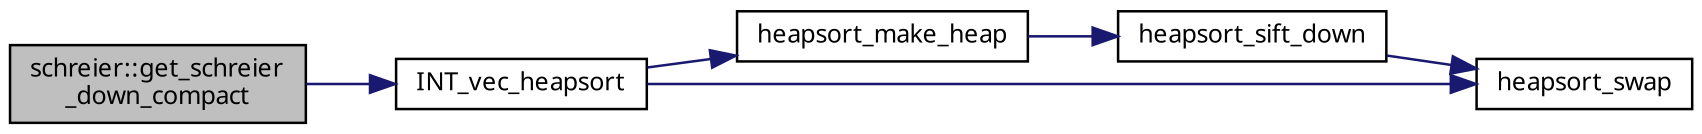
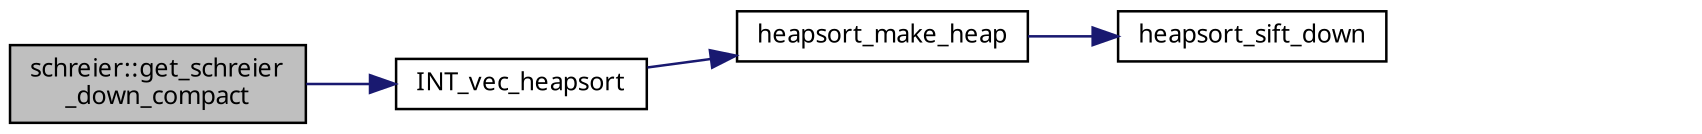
(1584, 84) -> none
